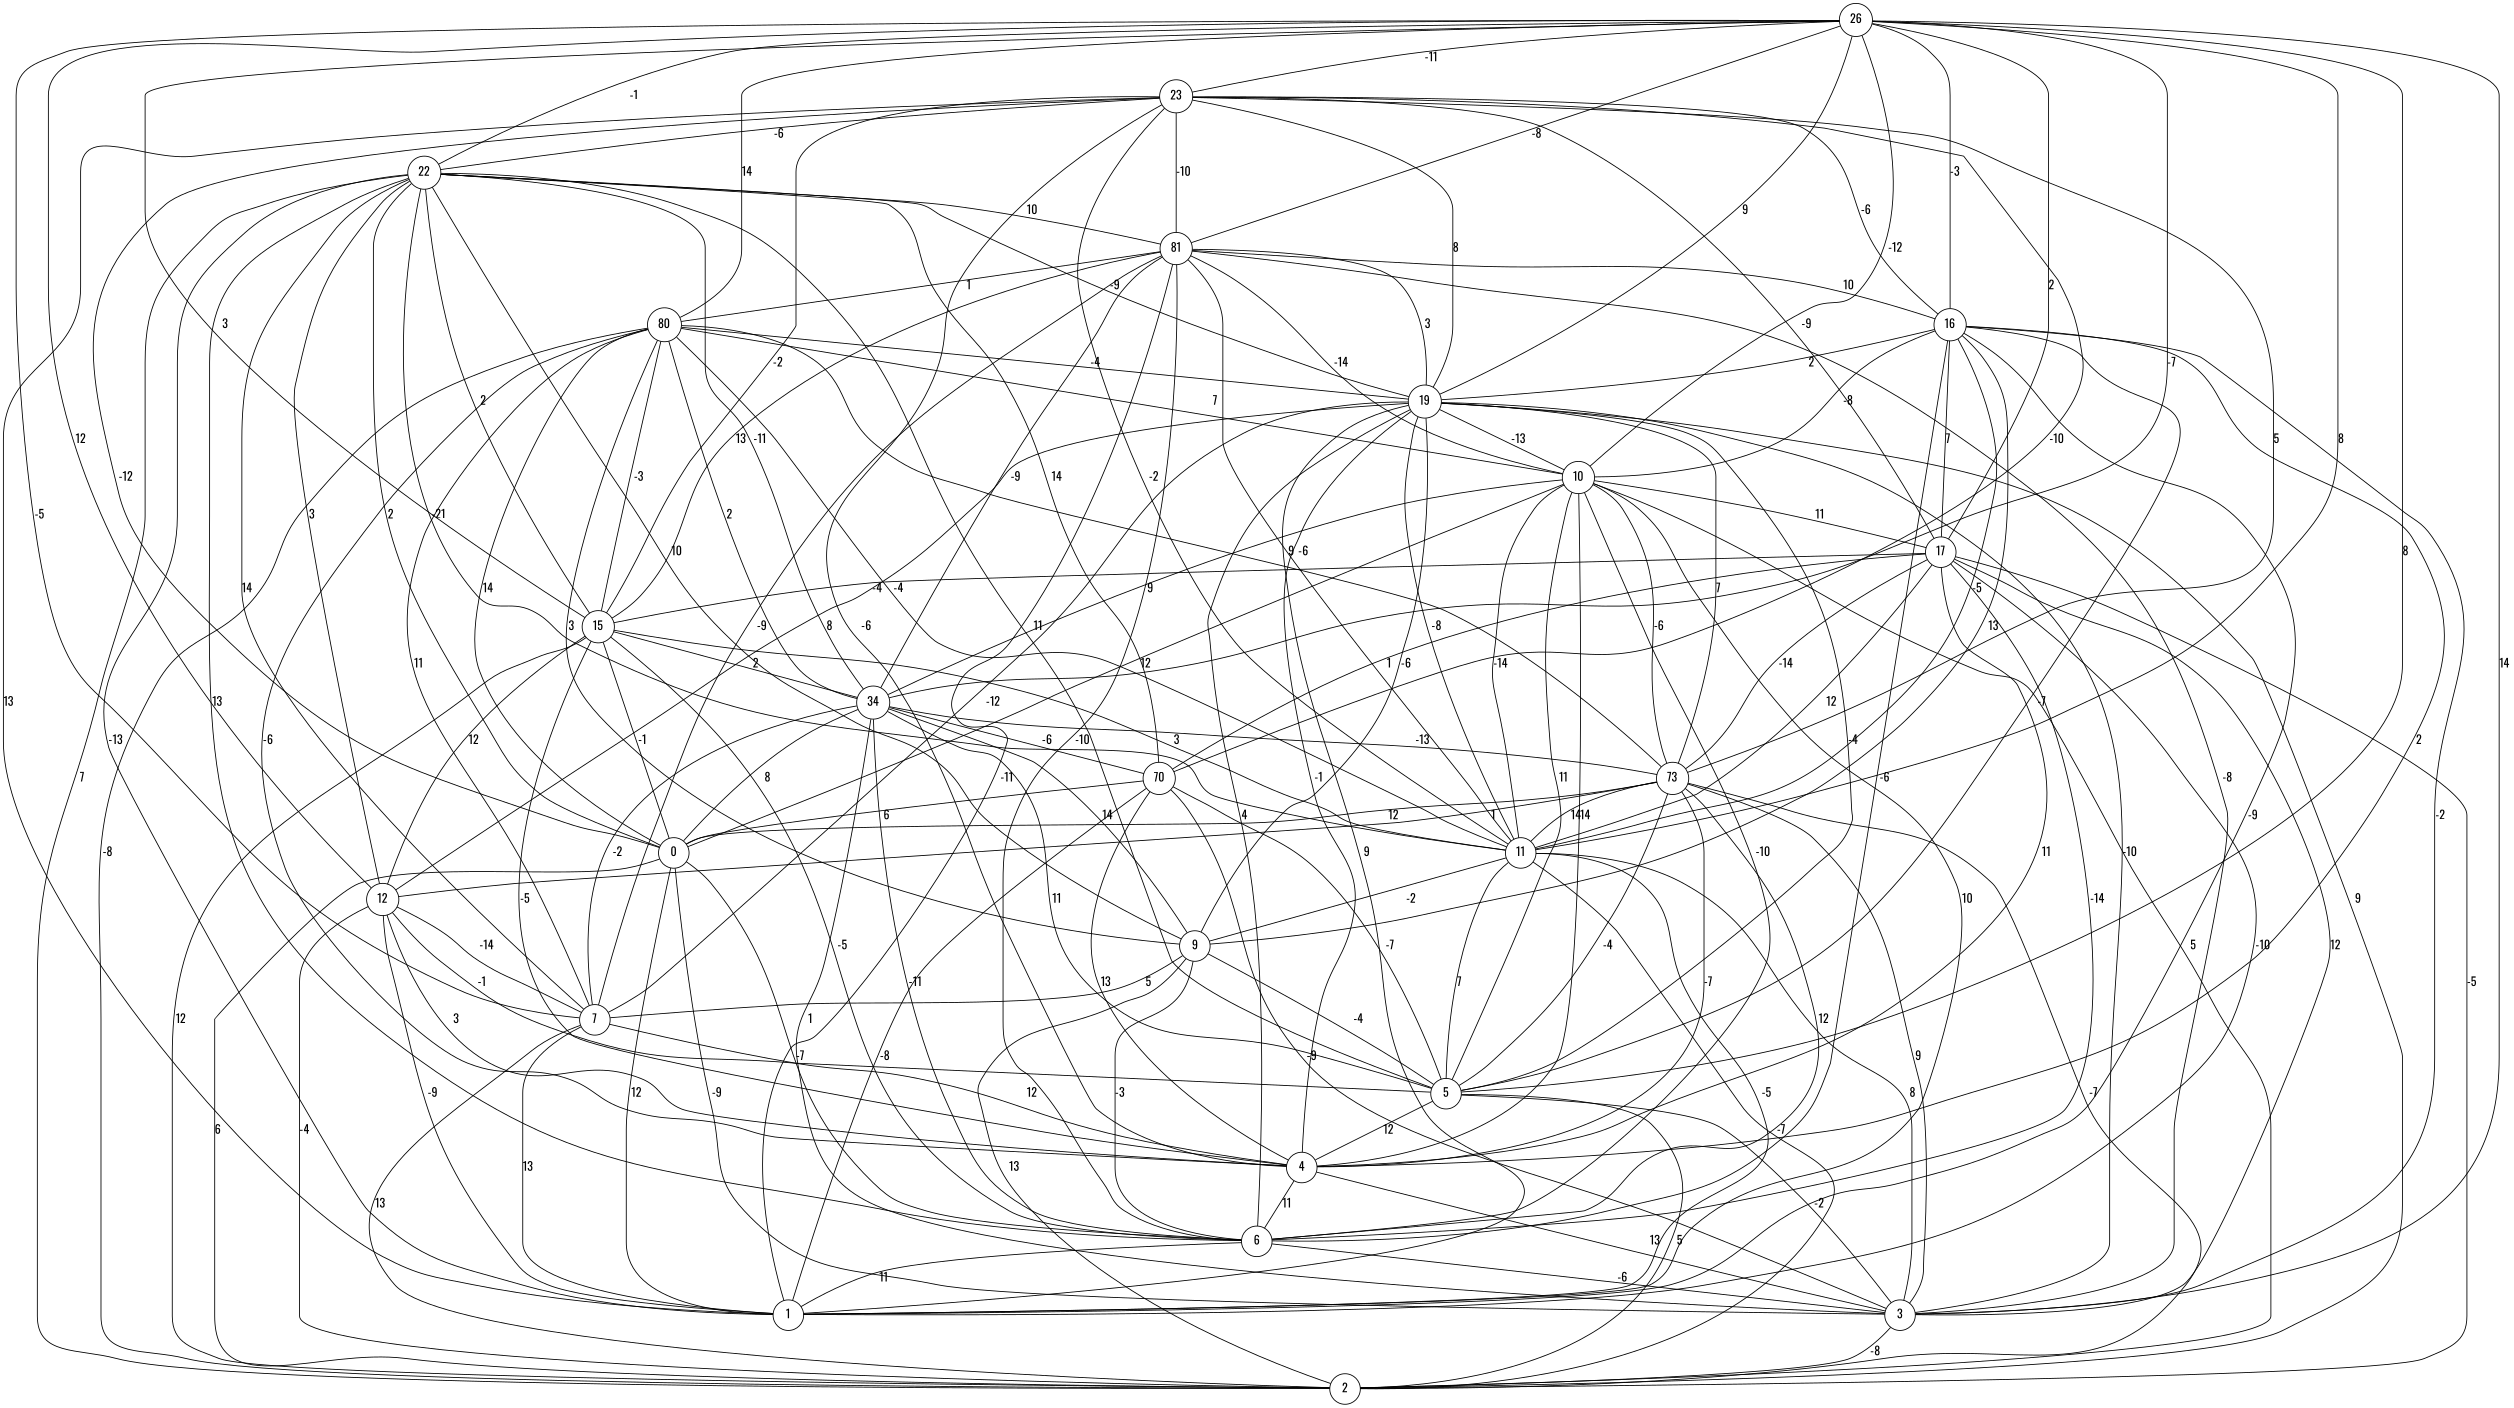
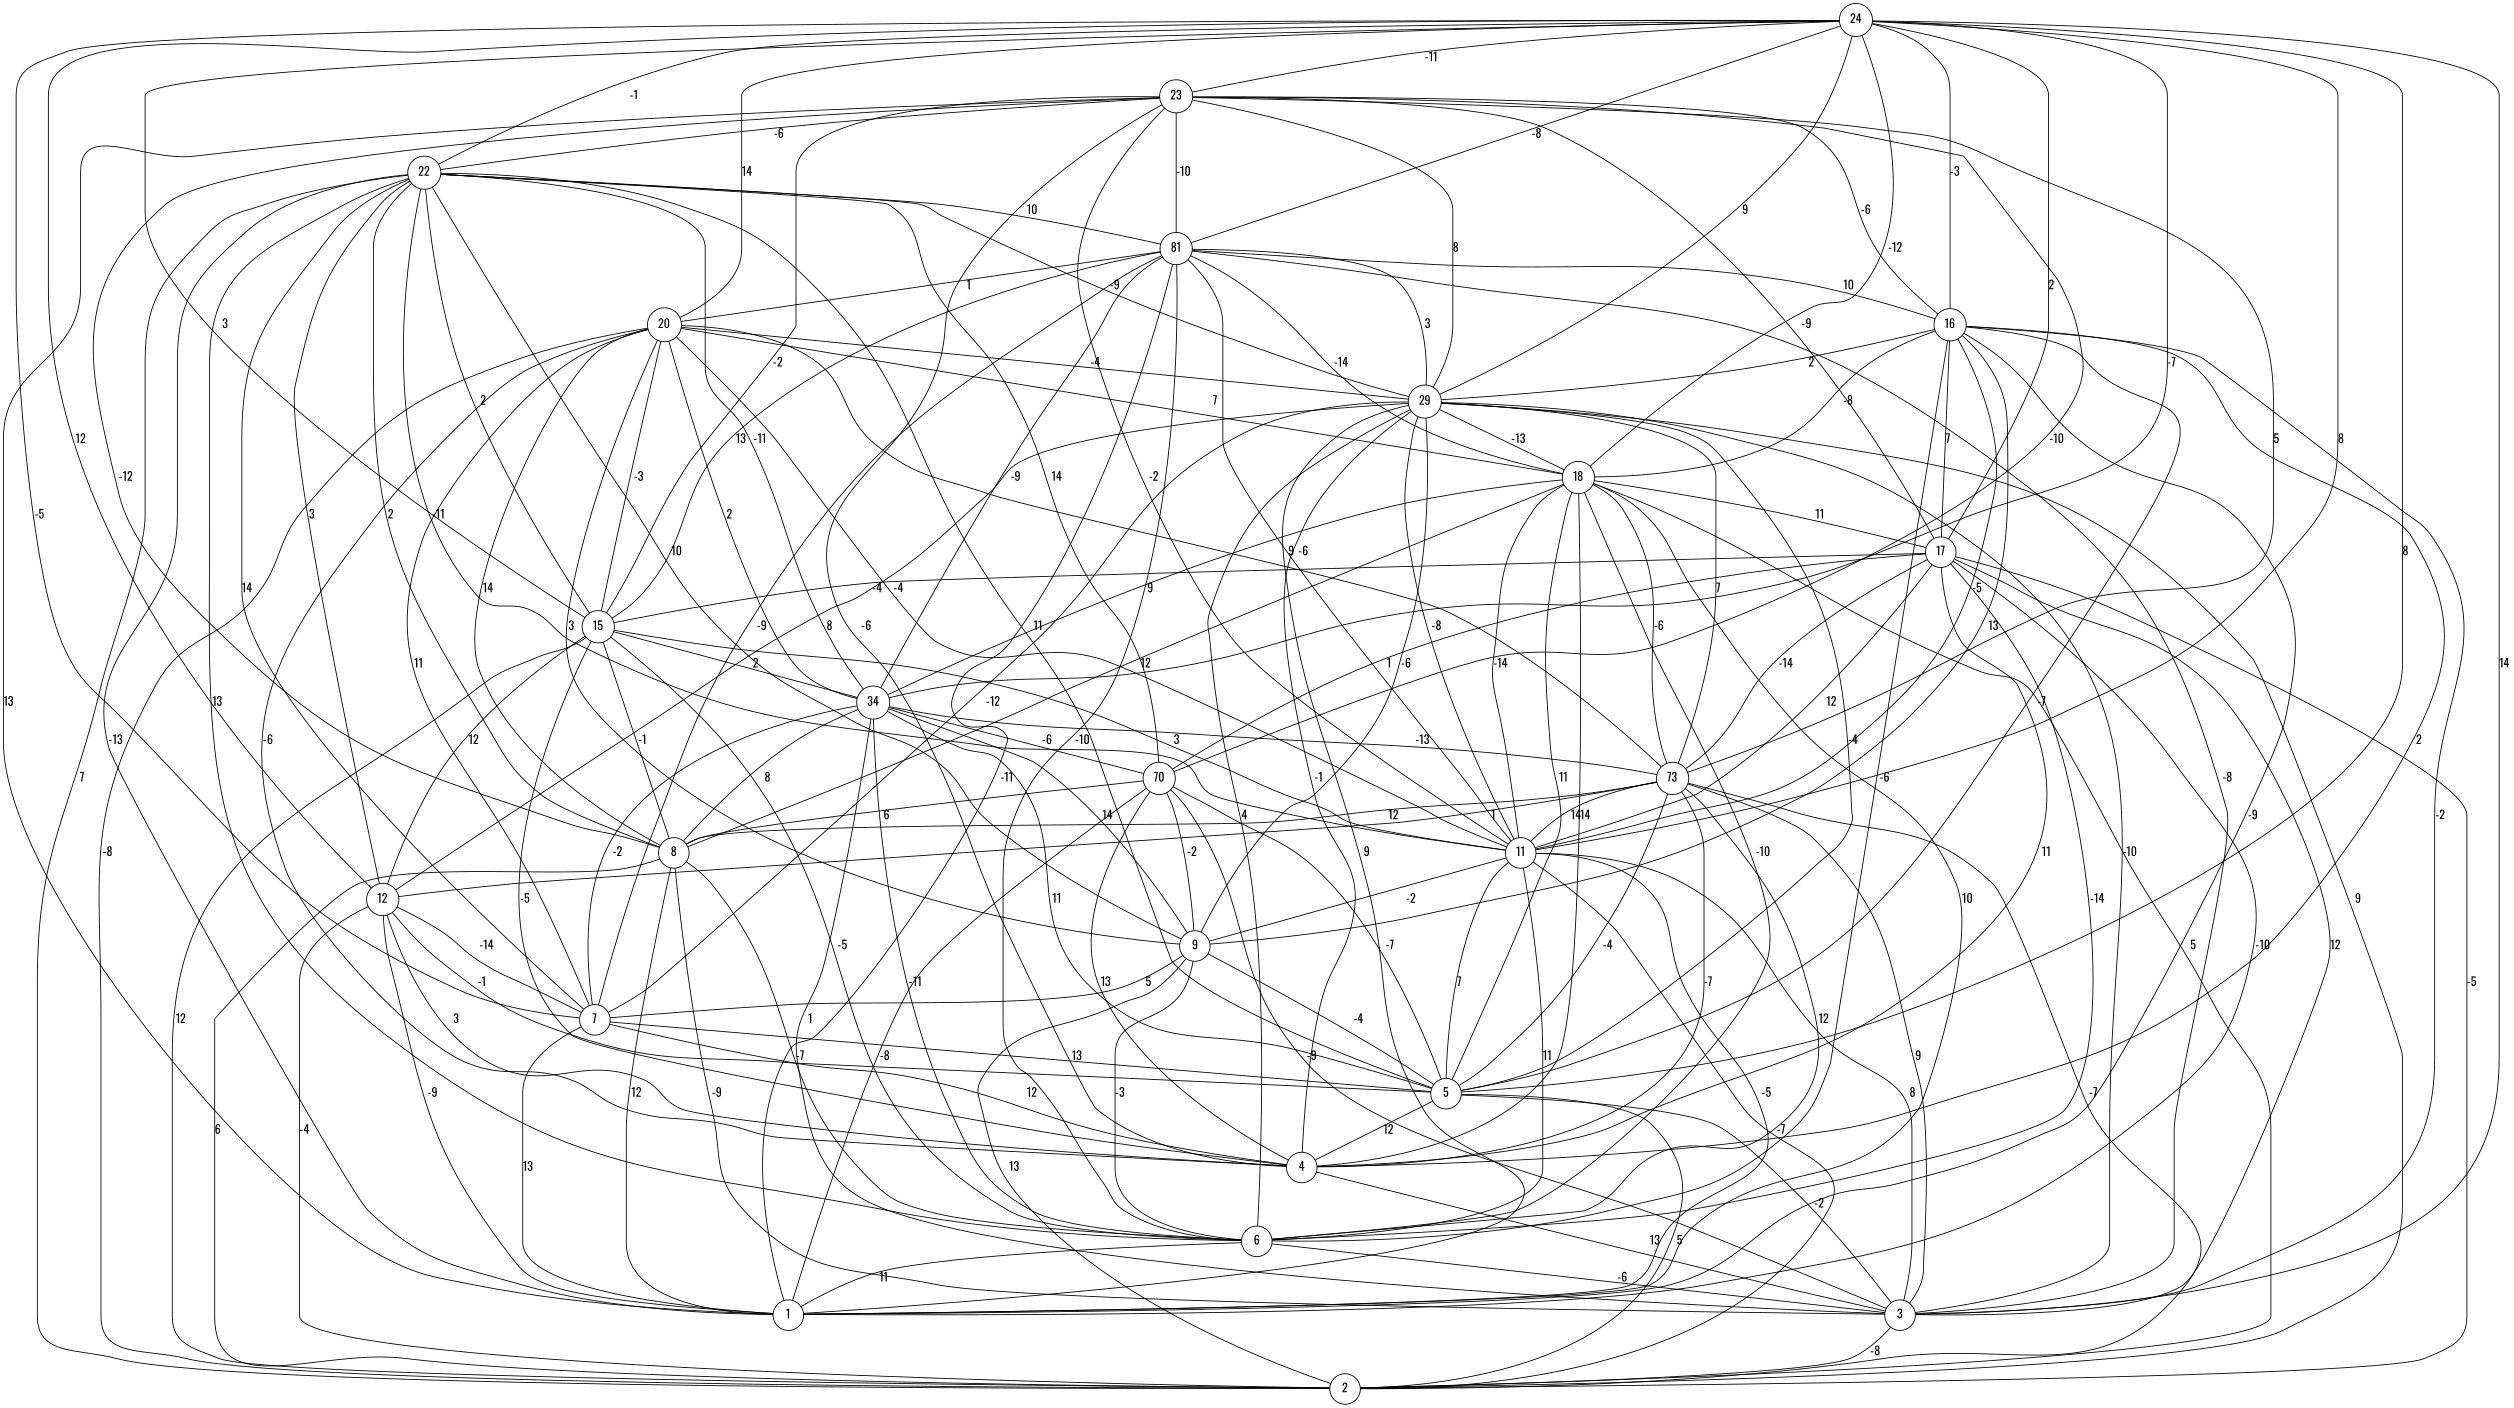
(1856, 20) -> (1856, 20)
(664, 325) -> (664, 325)
(1425, 402) -> (1425, 402)
(1578, 478) -> (1578, 478)
(439, 515) -> (439, 515)
(674, 853) -> (674, 853)
none -> (1185, 861)
(1279, 1204) -> (1531, 1189)
(676, 1347) -> (1020, 1057)
